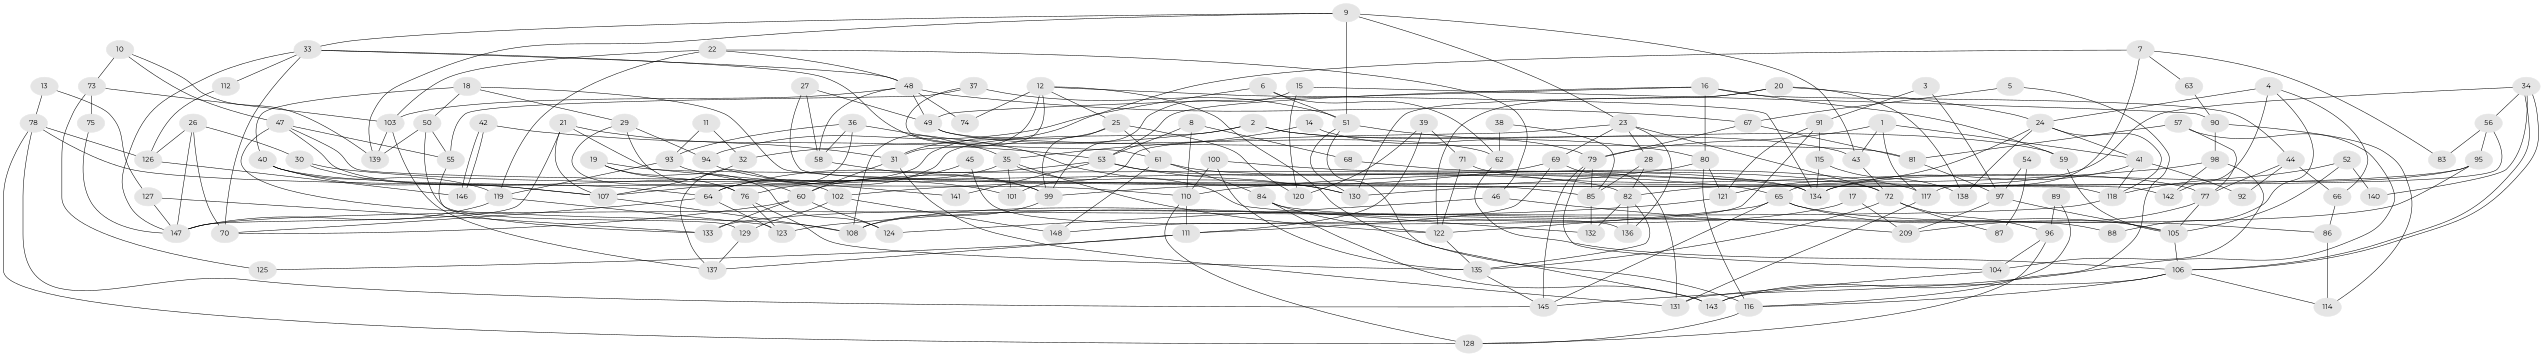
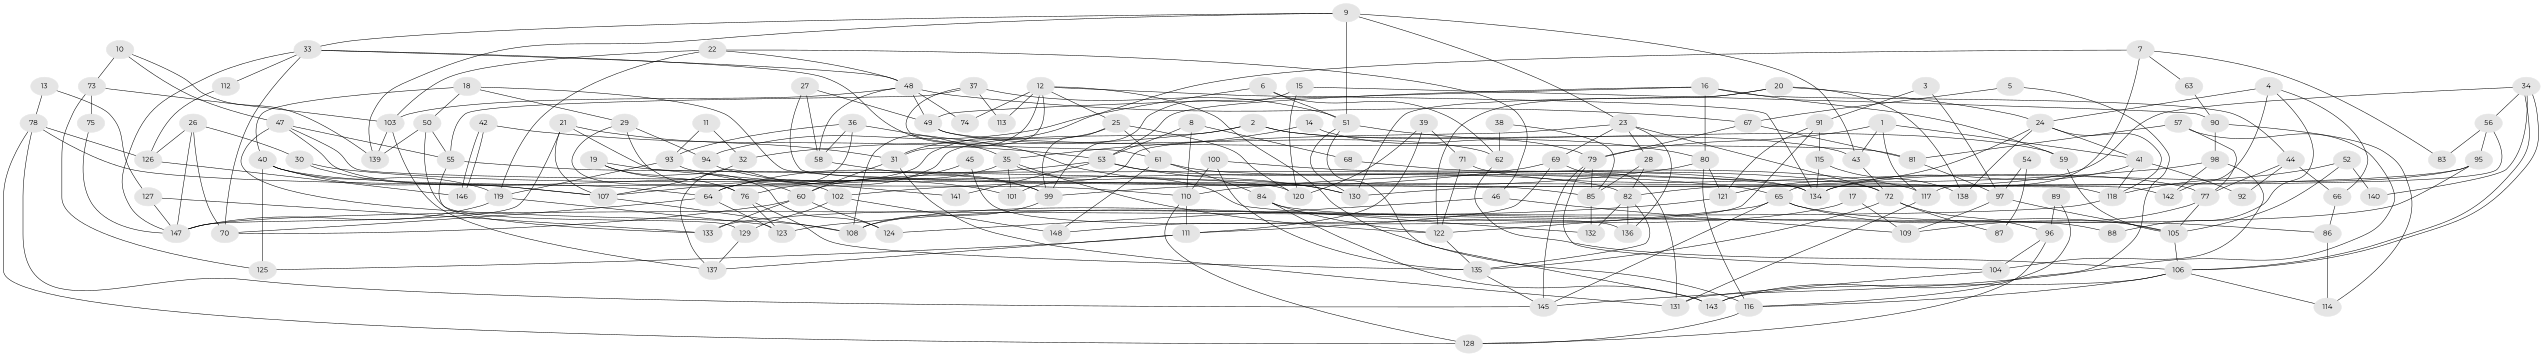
none -> (1002, 123)
none -> (877, 172)
none -> (263, 213)
(1906, 234) -> (1906, 234)
